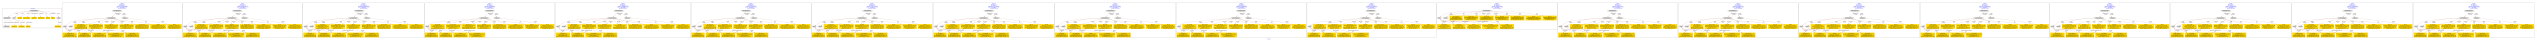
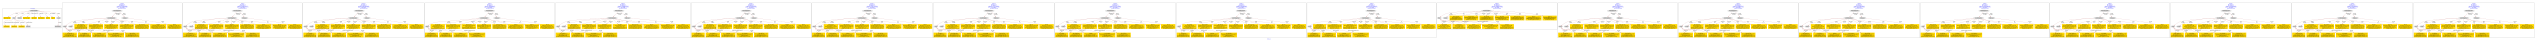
(7, 18) -> (7, 18)
(20, 18) -> (20, 18)
(7, 27) -> (7, 27)
(28, 27) -> (28, 27)
(58, 27) -> (58, 27)
